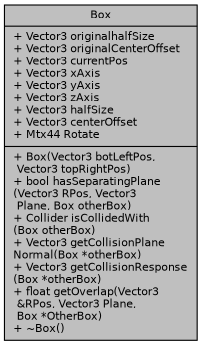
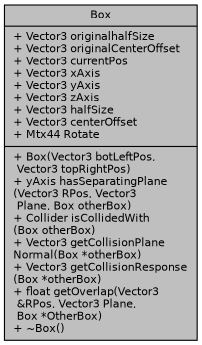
(87, 182) -> (91, 182)
